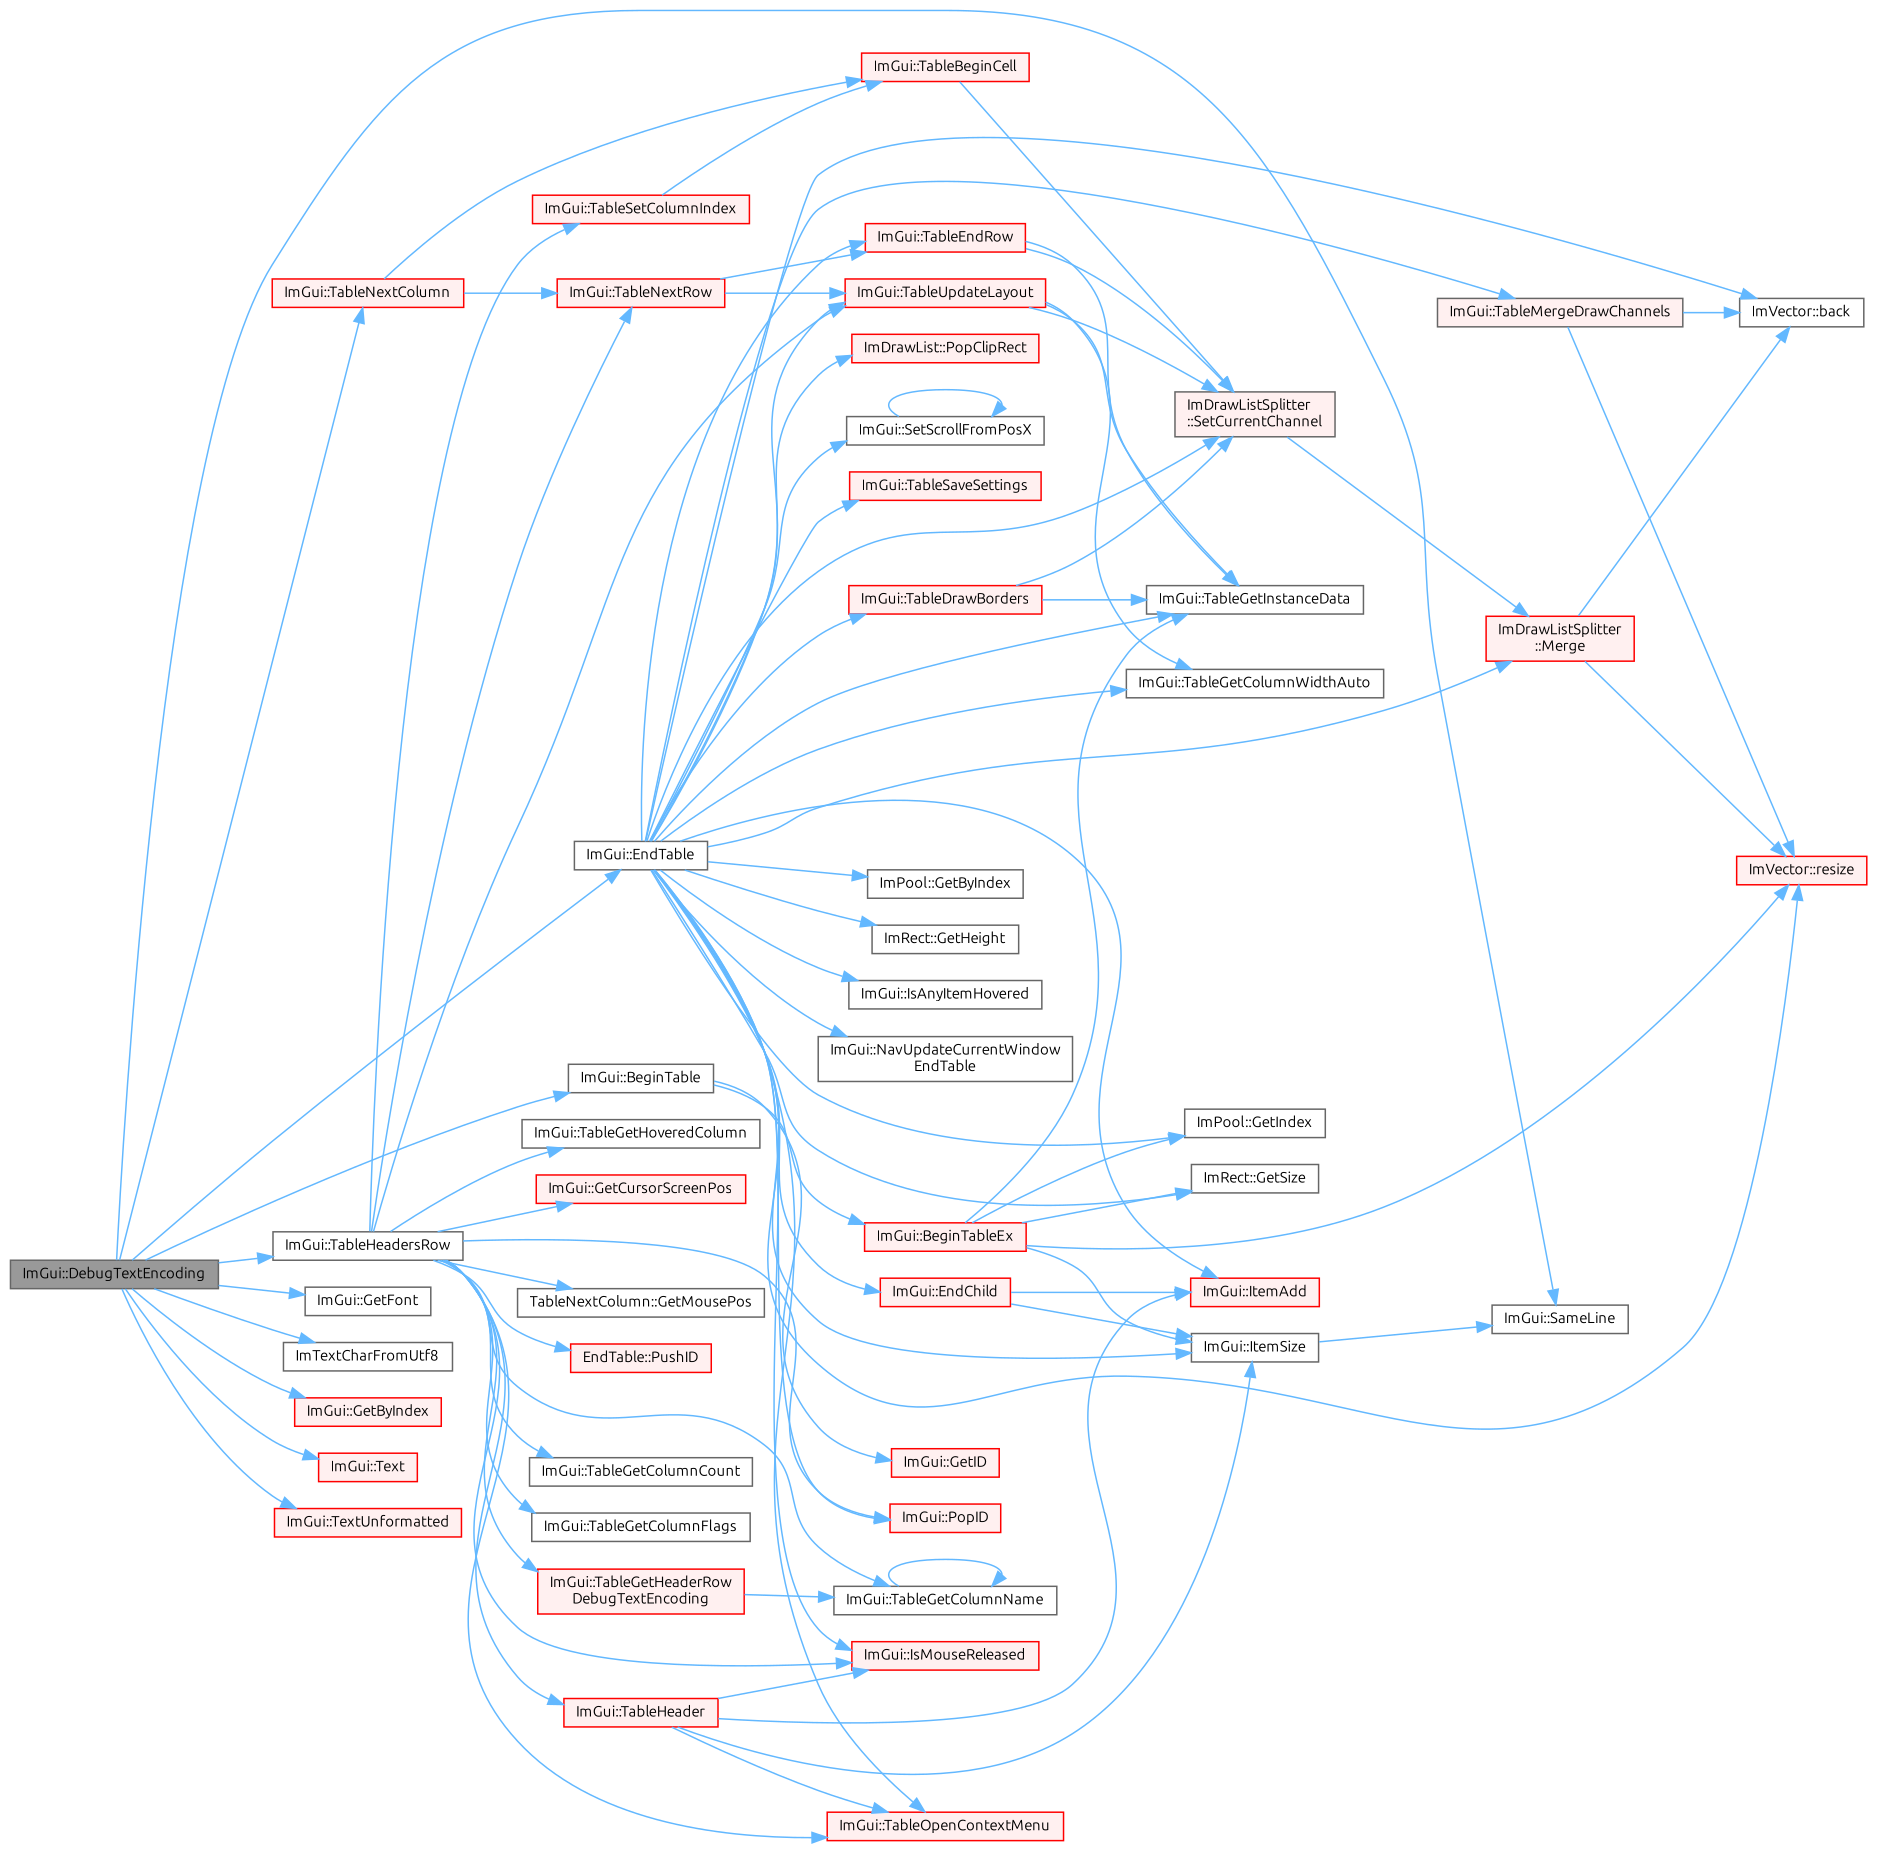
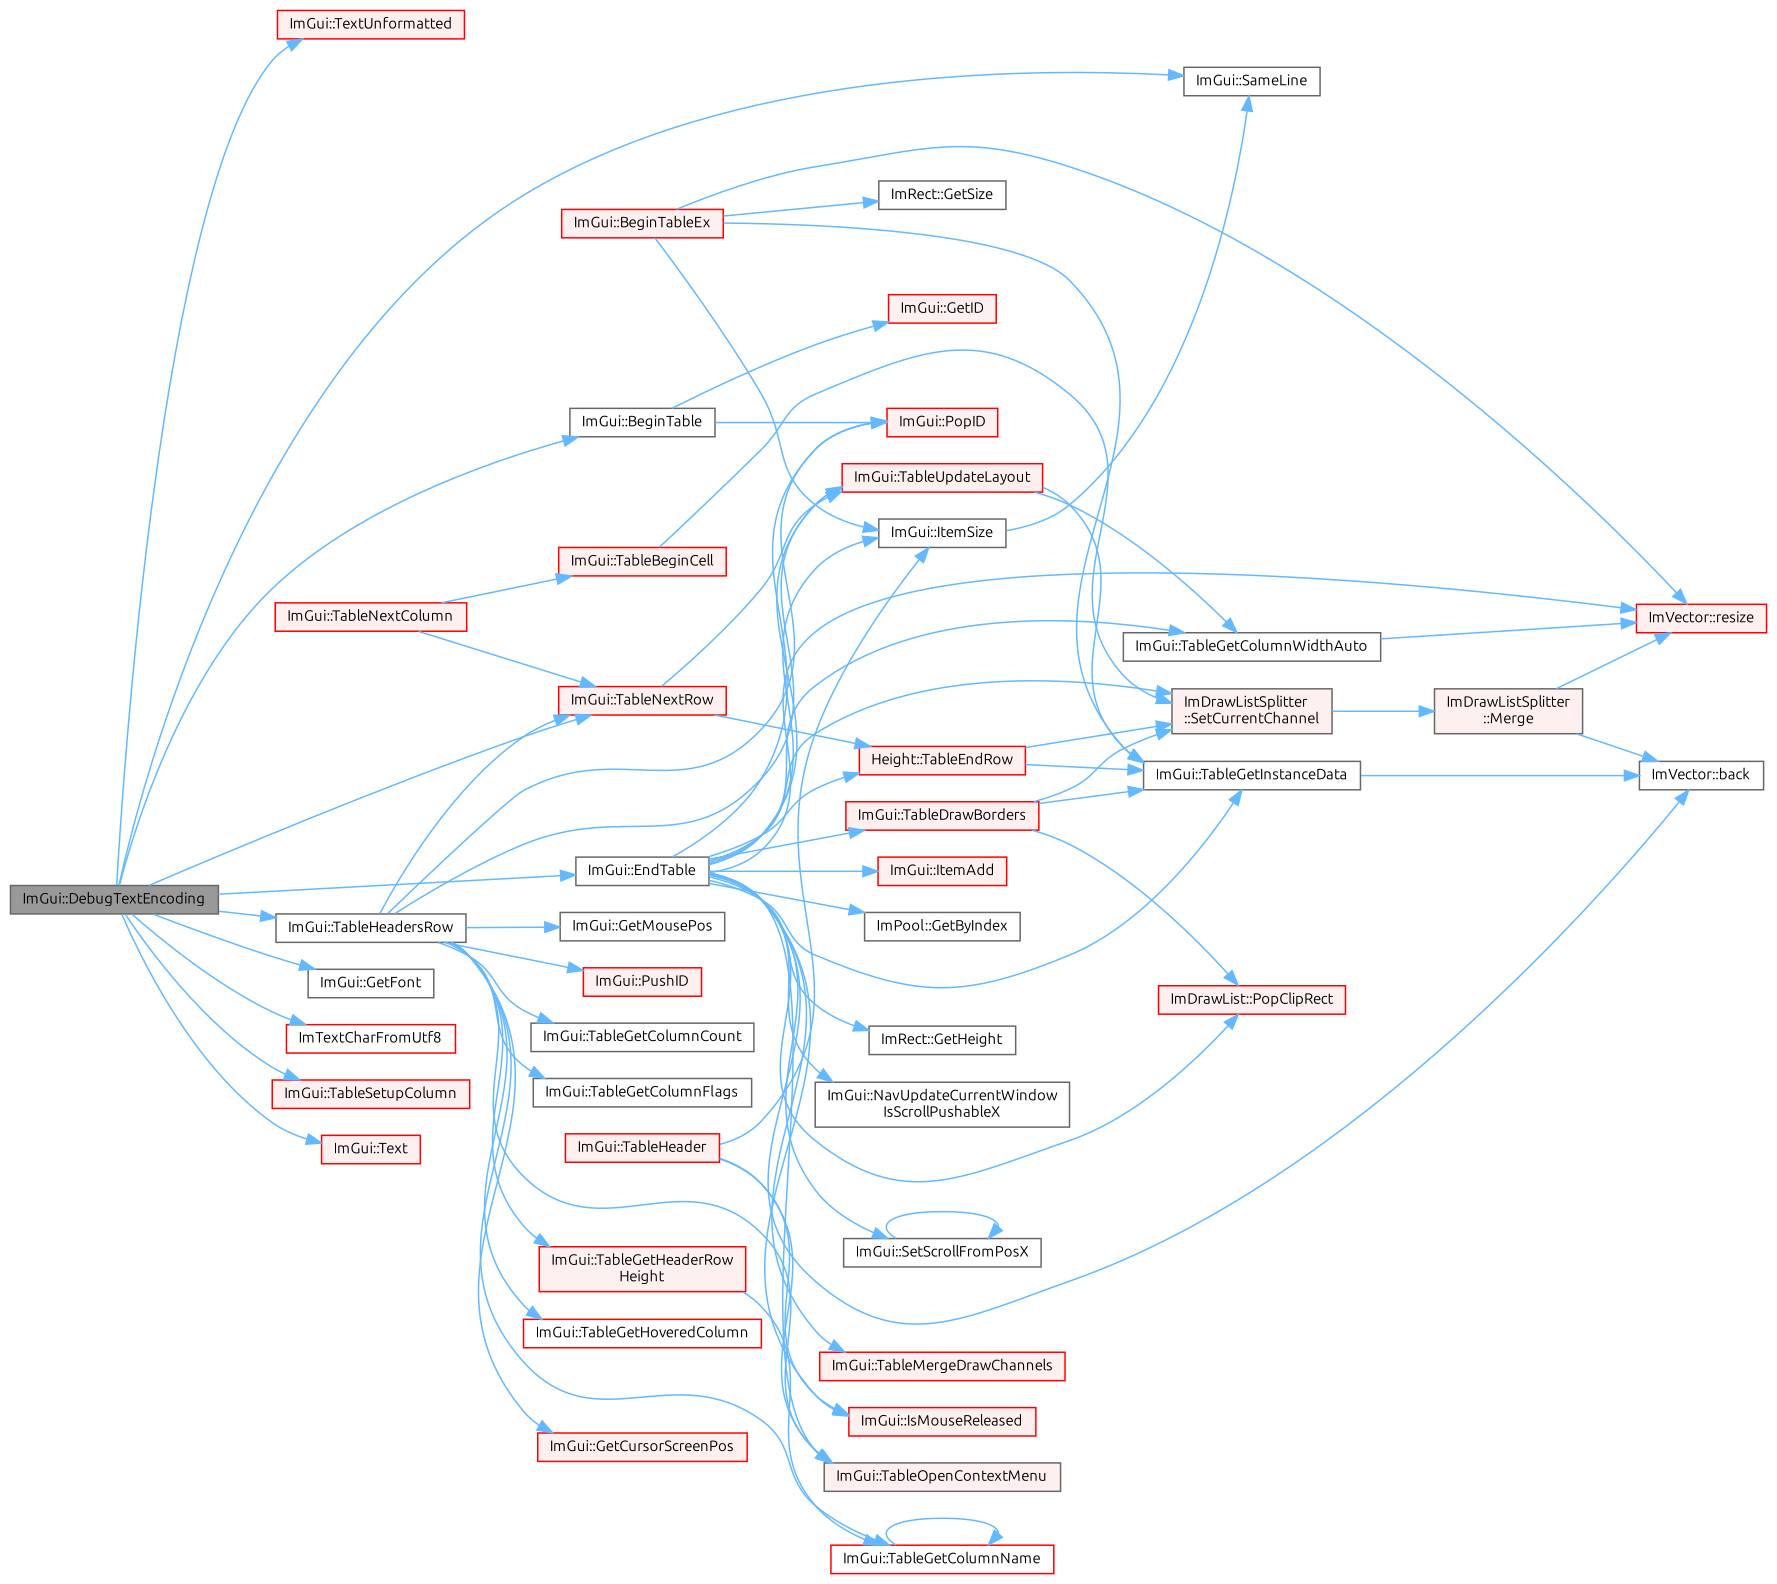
(641, 209) -> none
(945, 238) -> (942, 761)
(1560, 313) -> (942, 1366)
(1704, 313) -> (1493, 776)
(1119, 339) -> none
(945, 486) -> none
(1678, 585) -> (1501, 631)
(1560, 639) -> (1509, 711)
(1102, 757) -> none
(239, 791) -> (361, 798)
none -> (1139, 890)
(945, 995) -> none
(945, 1059) -> (942, 1105)
(1255, 1123) -> none
(641, 1134) -> (642, 1334)
(789, 1145) -> (797, 423)
(836, 1159) -> none
(945, 1292) -> none
(641, 1303) -> (642, 927)
(368, 1357) -> (371, 1039)
(641, 1358) -> (642, 982)
(368, 1412) -> (371, 1094)
(641, 1592) -> (642, 1269)
(495, 1598) -> none
(945, 1601) -> (942, 1559)
(482, 1604) -> none
(1098, 1651) -> none
(945, 1826) -> (942, 1477)
